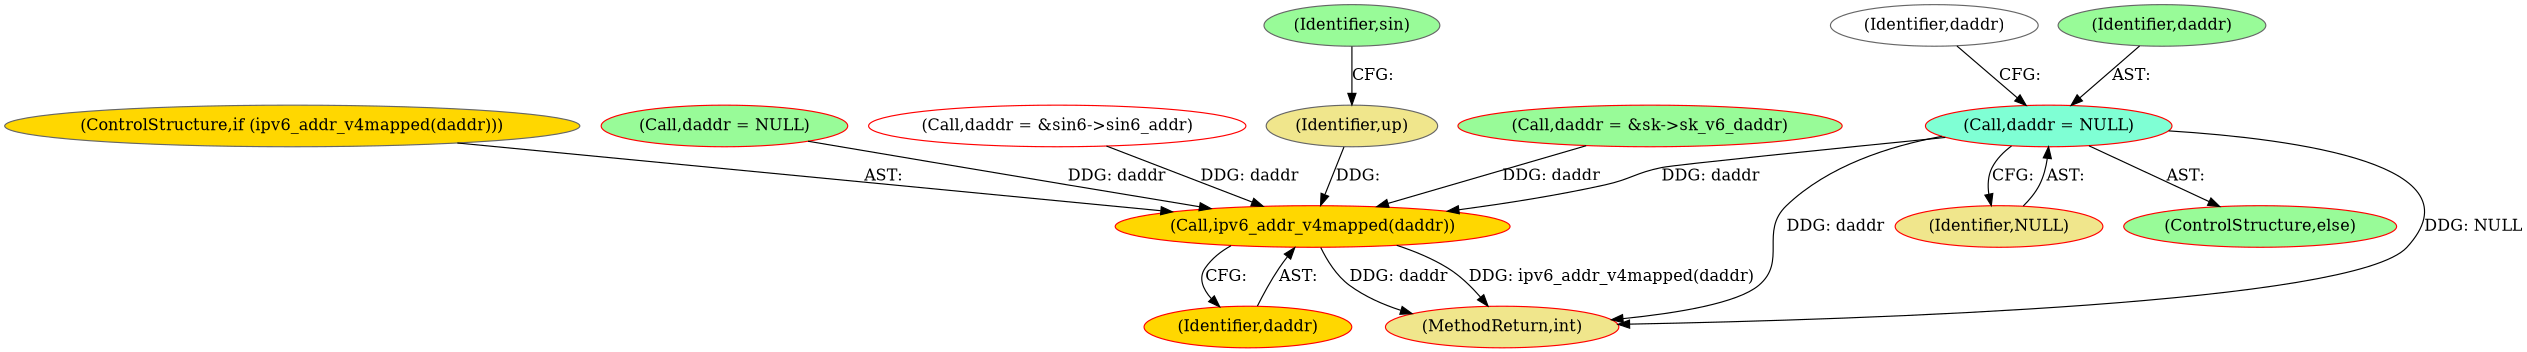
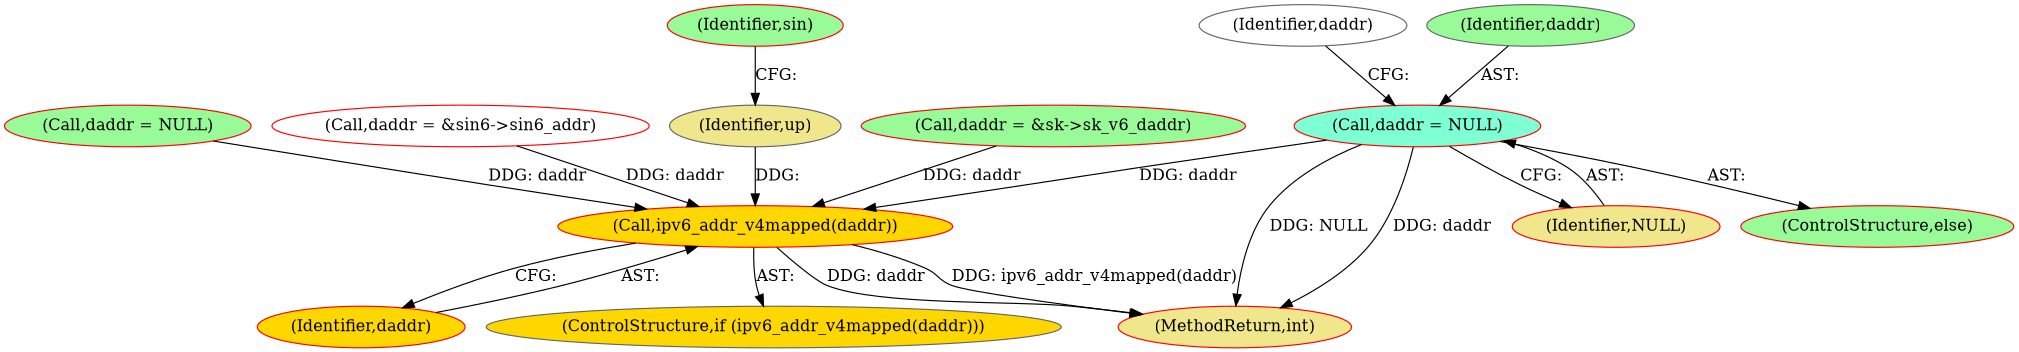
(1352, 25) -> (755, 25)
(809, 177) -> (754, 272)
